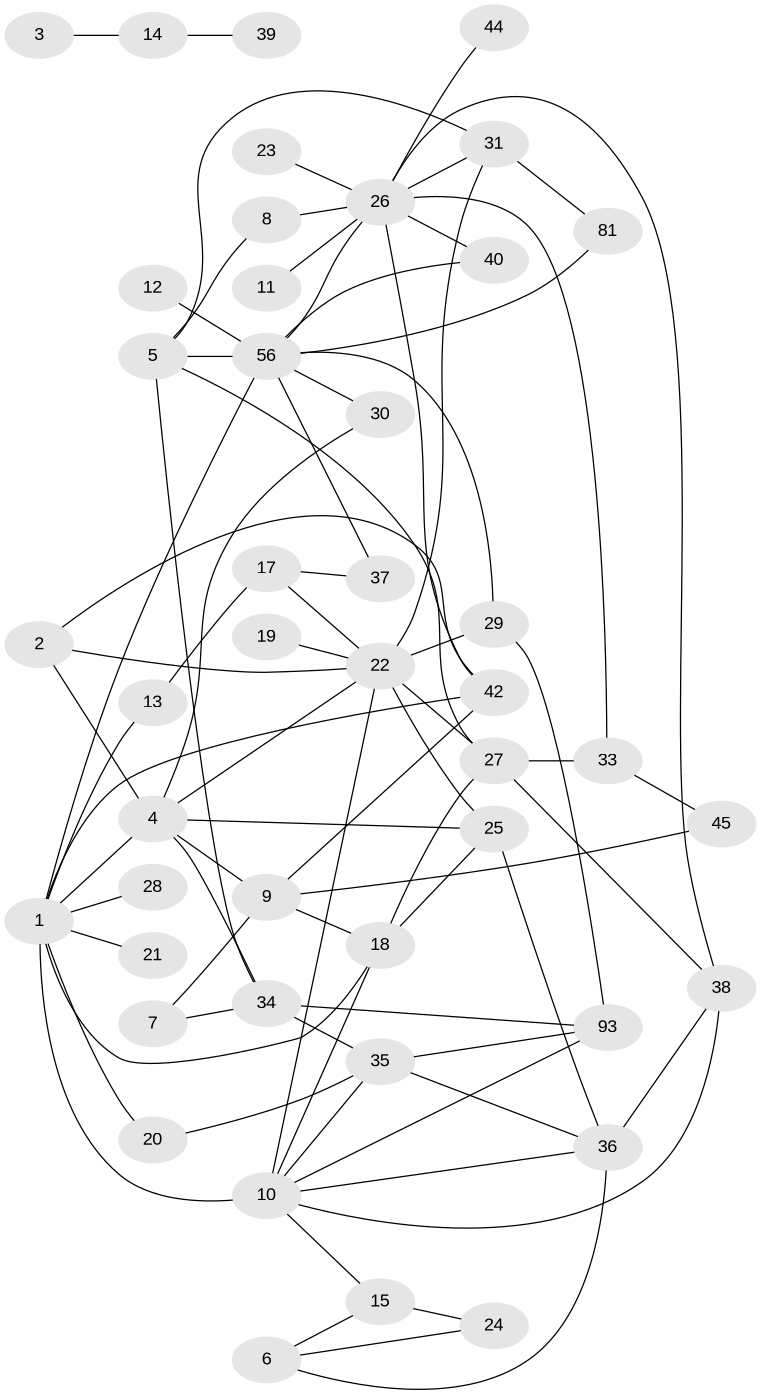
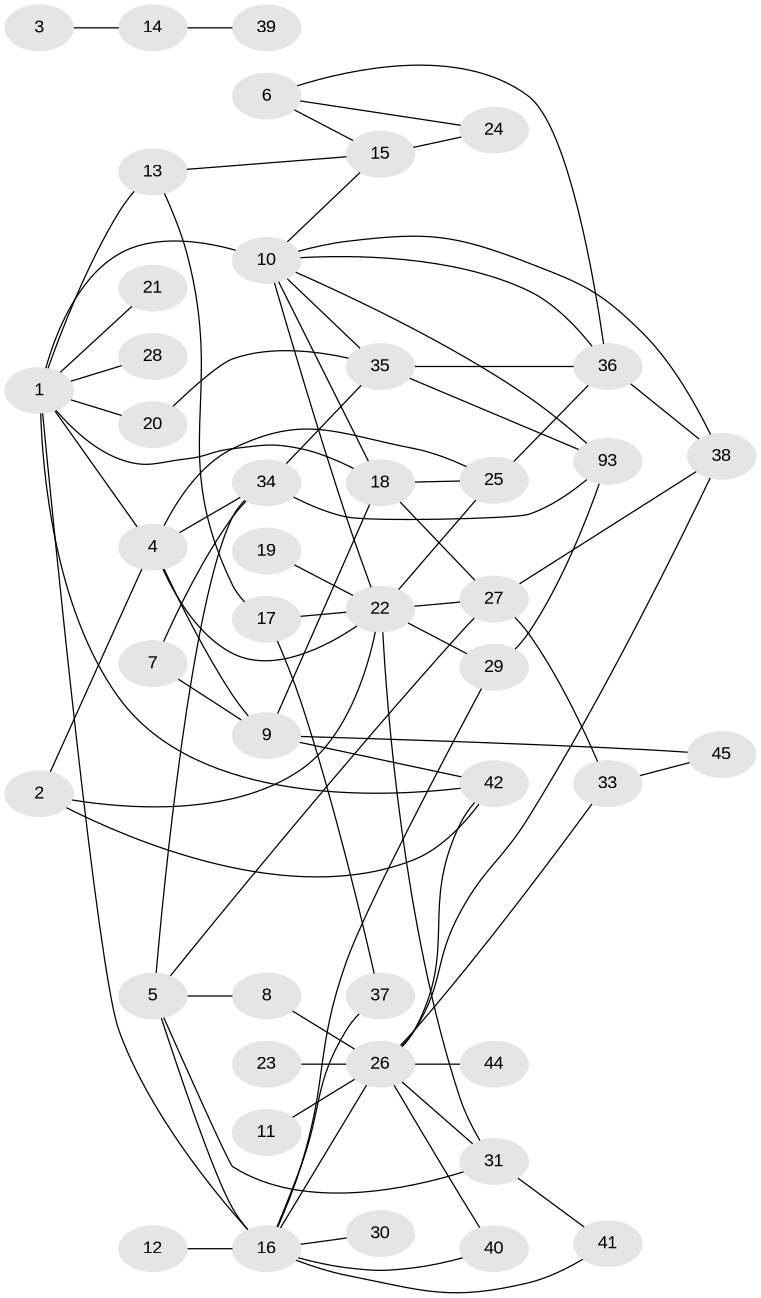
none -> (267, 163)
(608, 231) -> (608, 1244)
(267, 356) -> (267, 1249)
(209, 586) -> none
